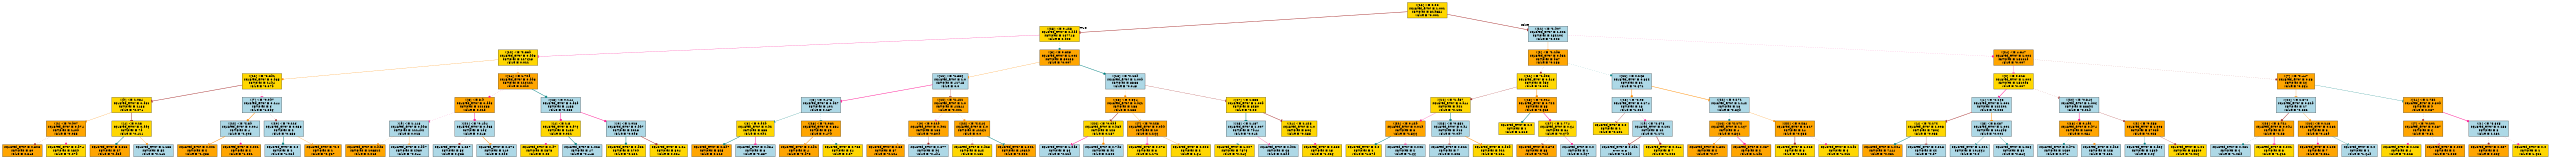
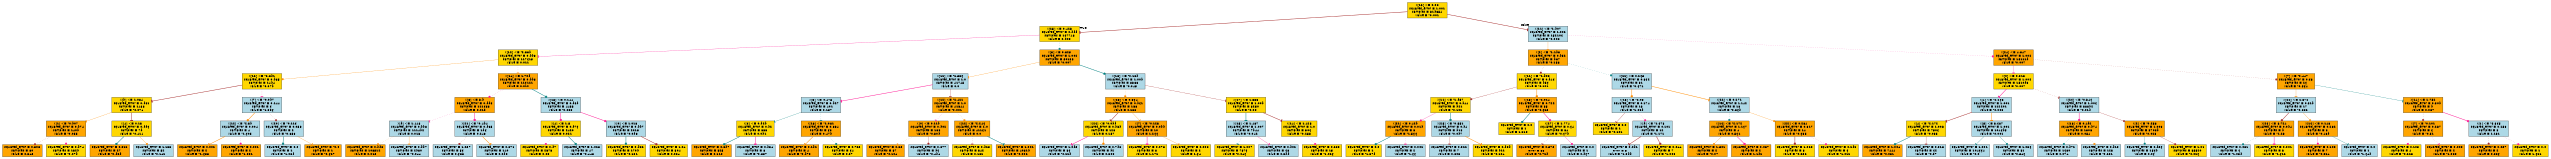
(1537, 151) -> (1537, 151)
